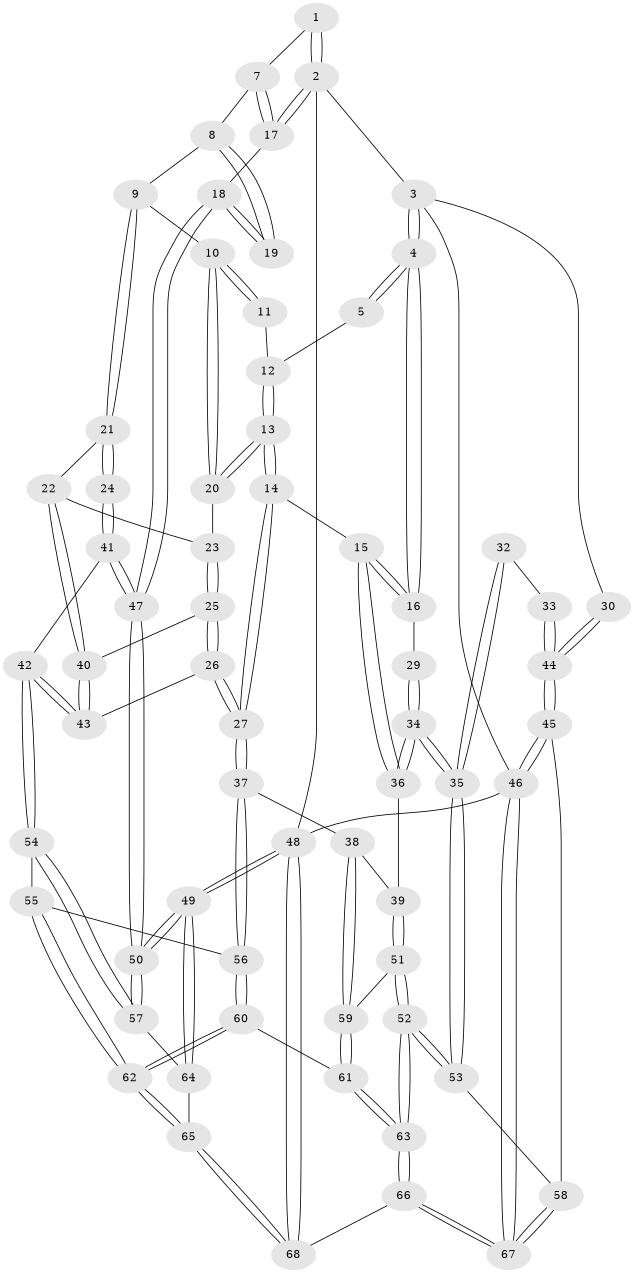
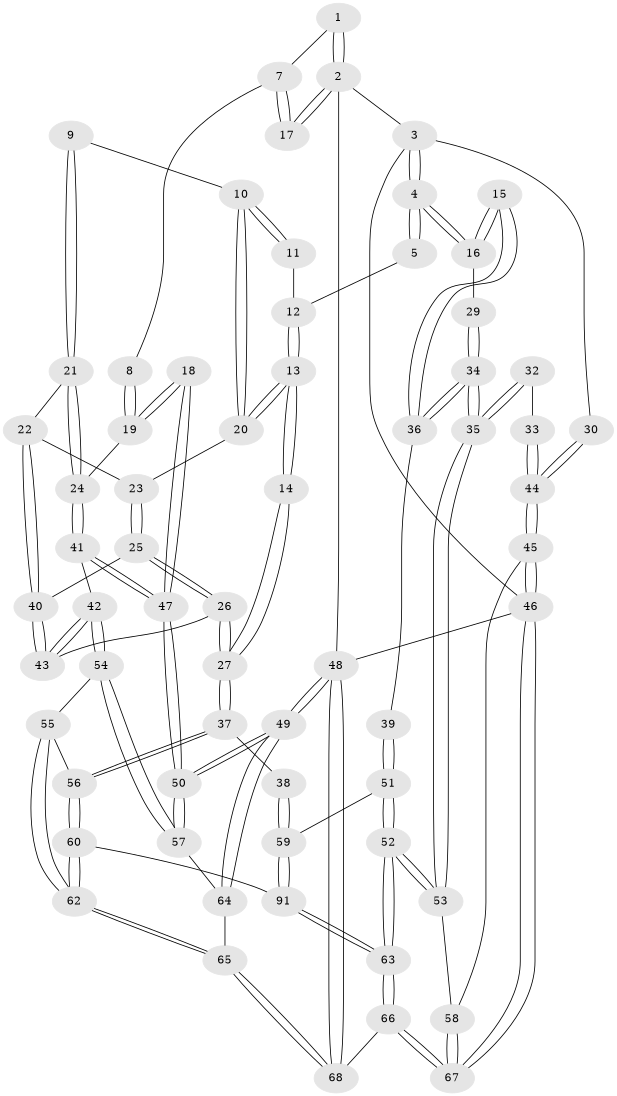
(174, 165) -> none
(242, 169) -> none
none -> (104, 460)
(311, 515) -> none
(375, 872) -> none
(346, 1078) -> (284, 901)
